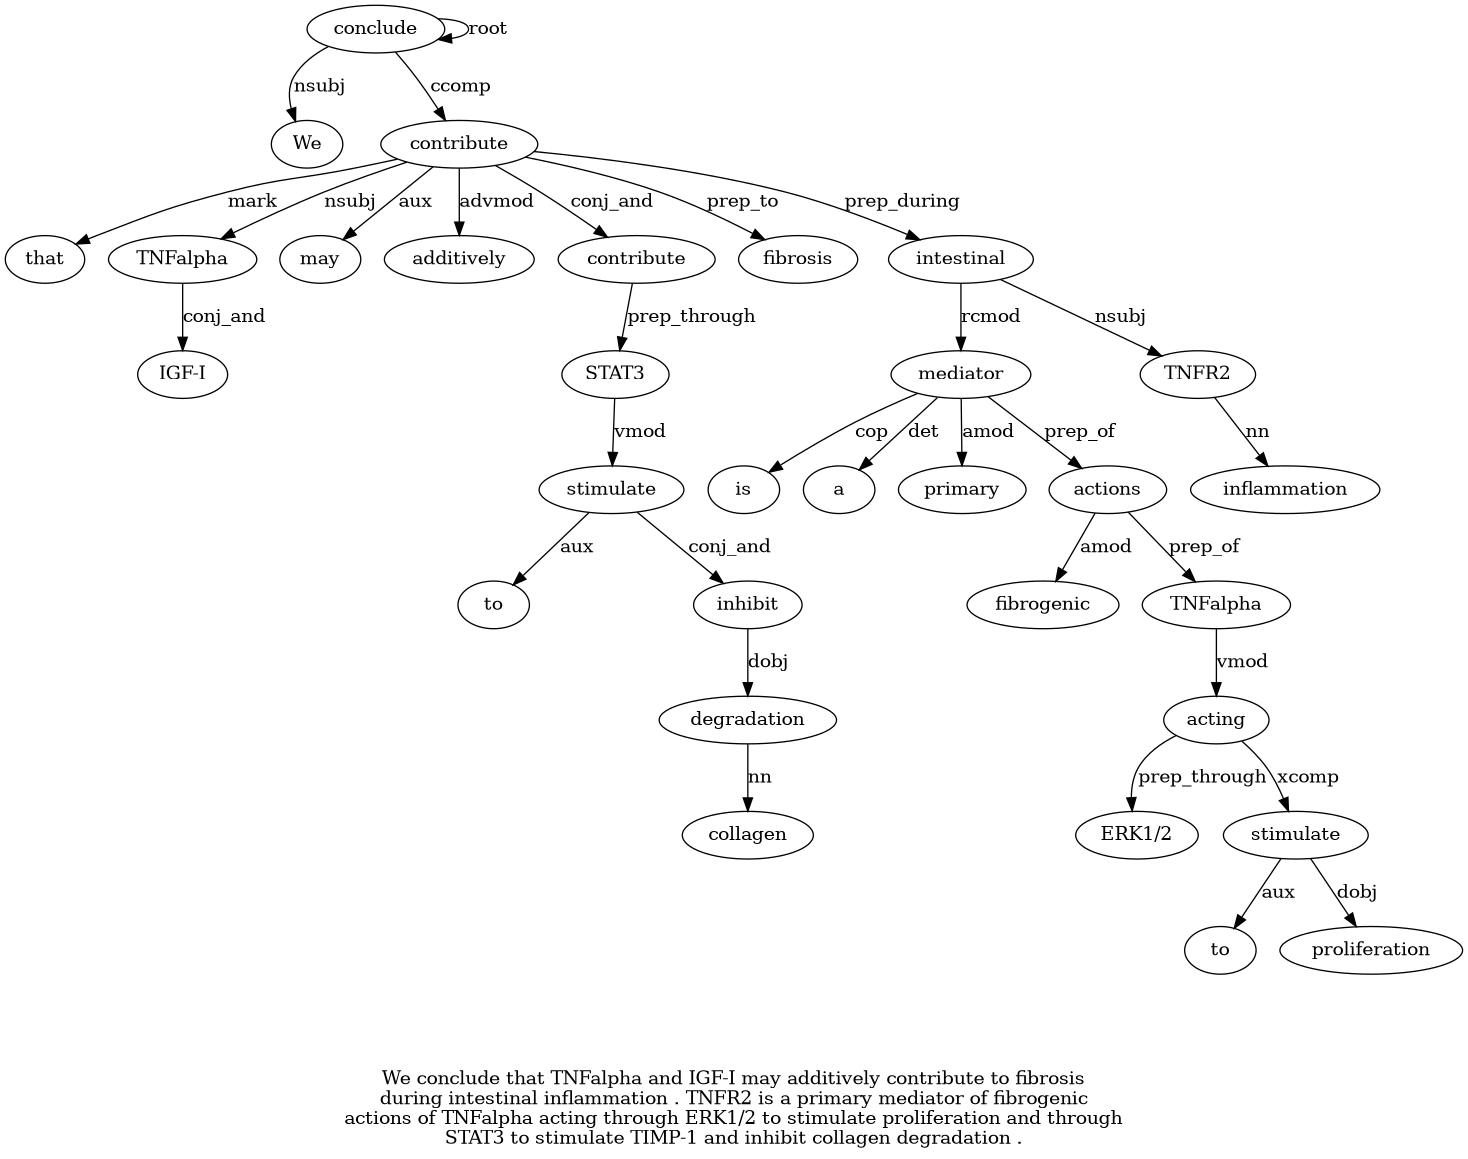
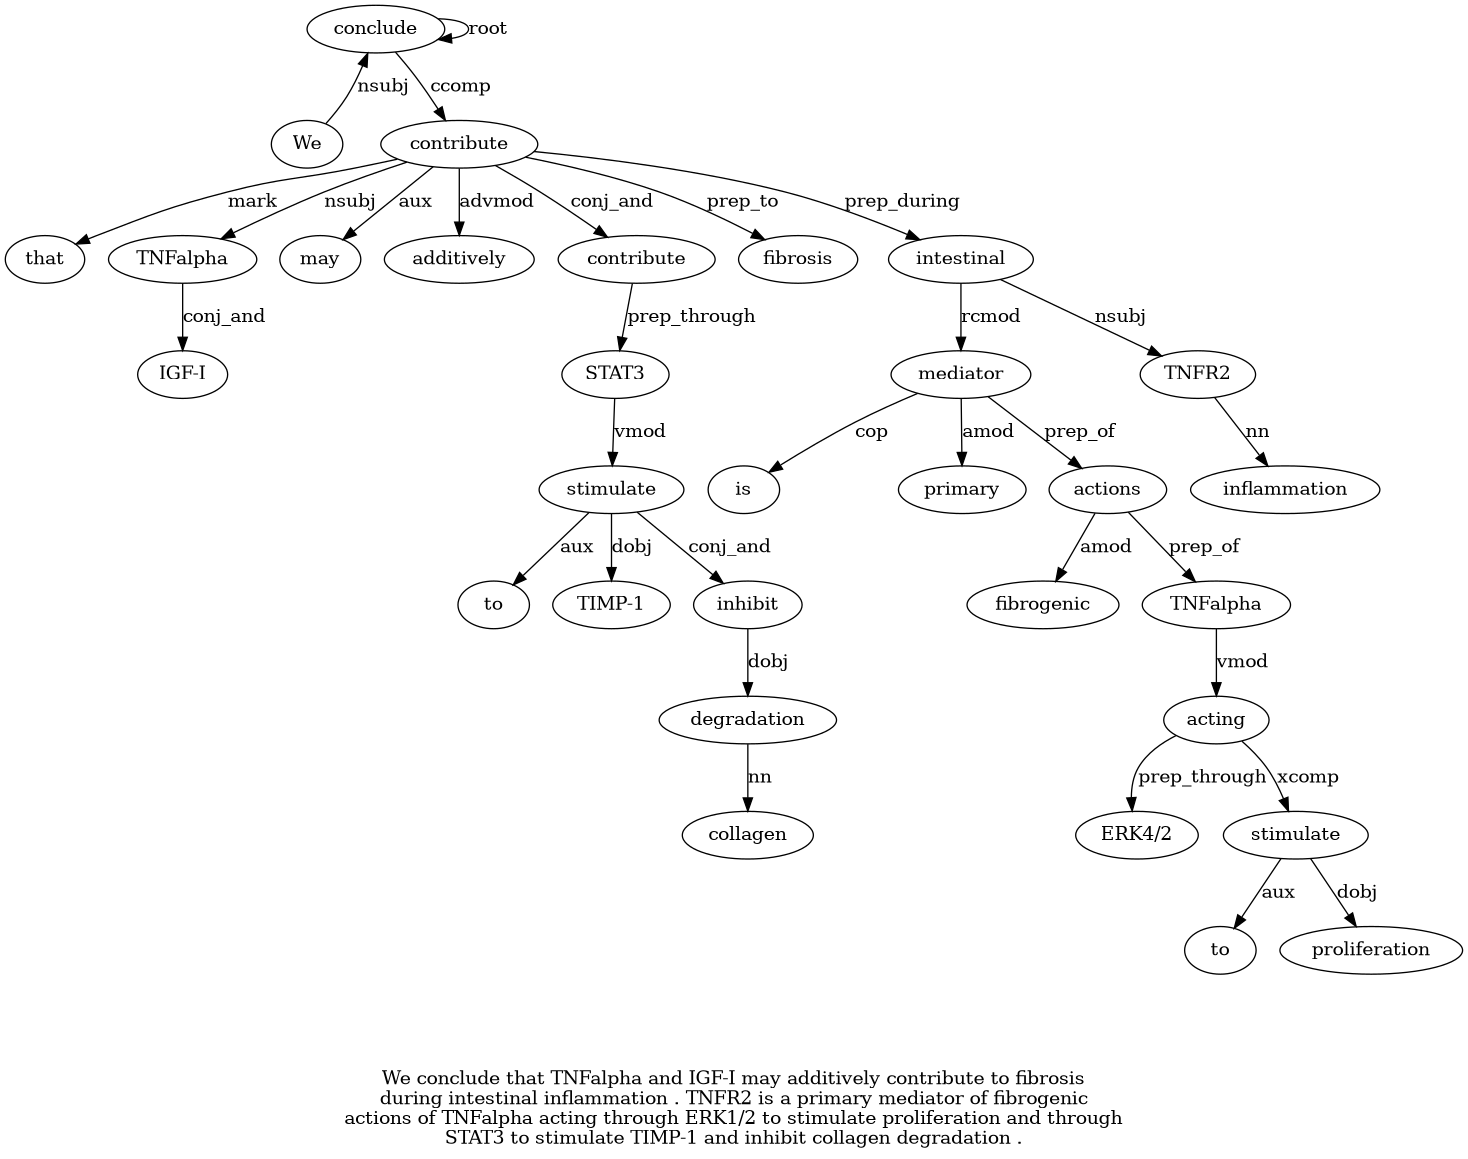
(298, 71) -> (347, 96)
(839, 490) -> none
none -> (612, 605)
(1137, 835) -> (1137, 835)
